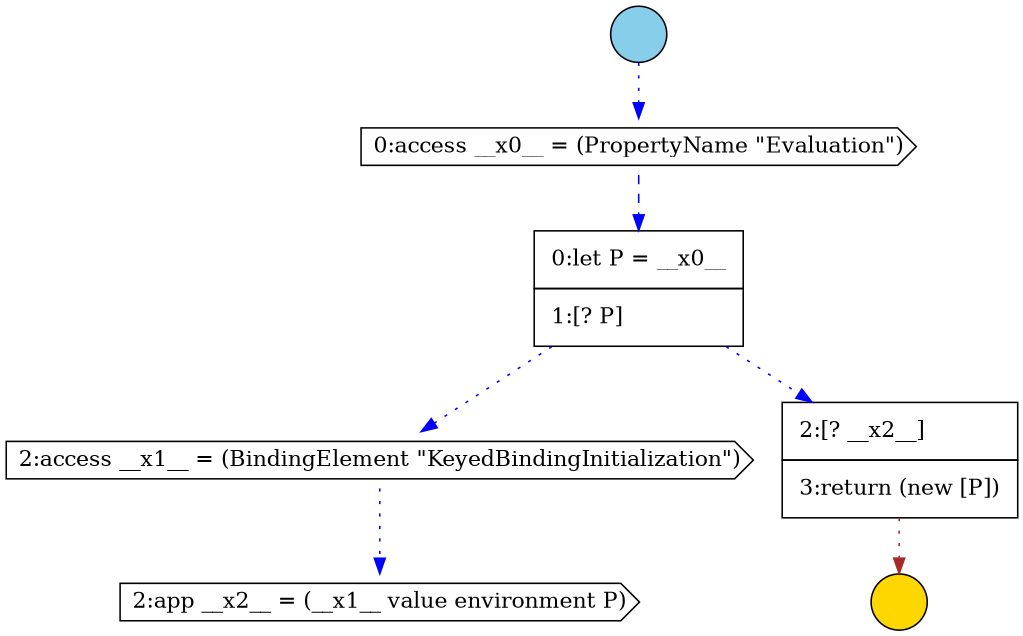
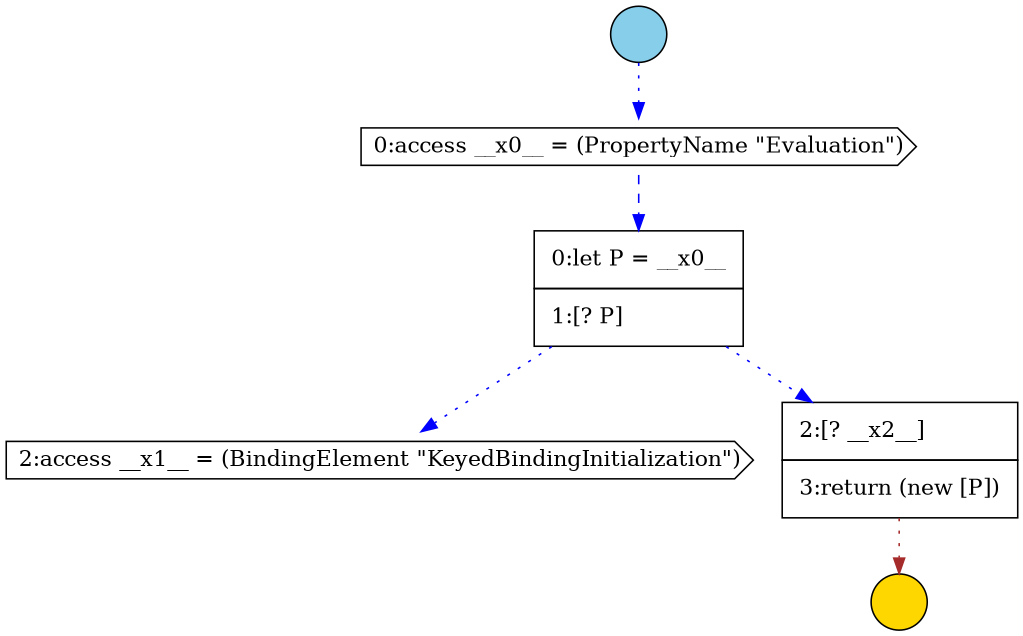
(380, 602) -> none
